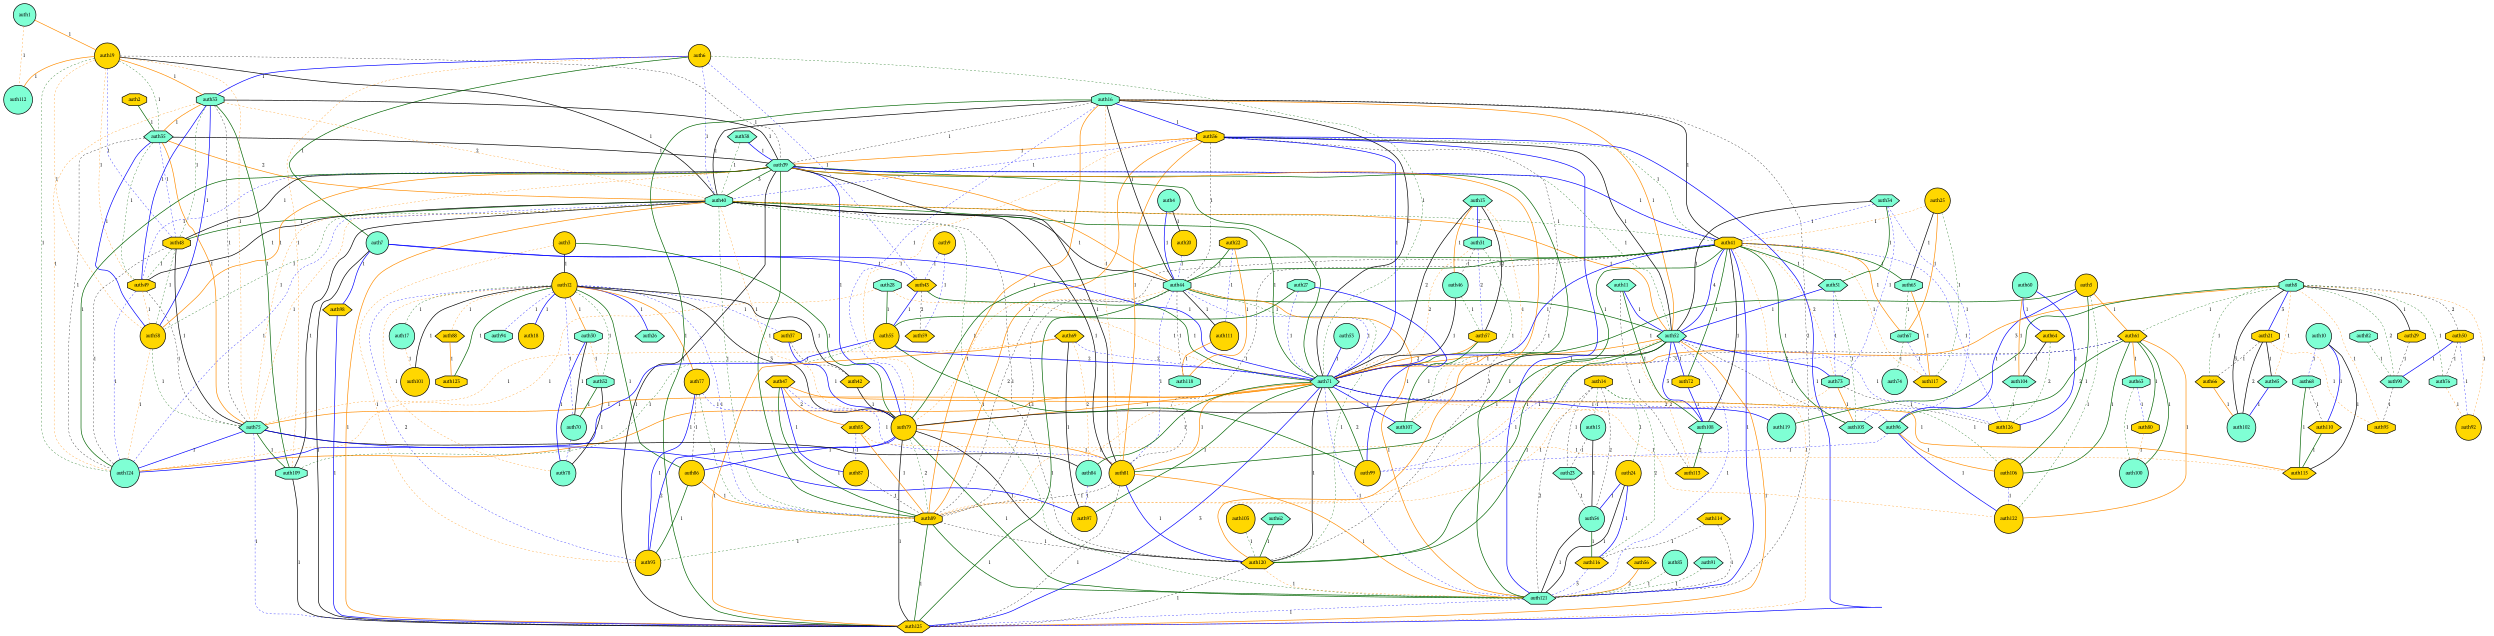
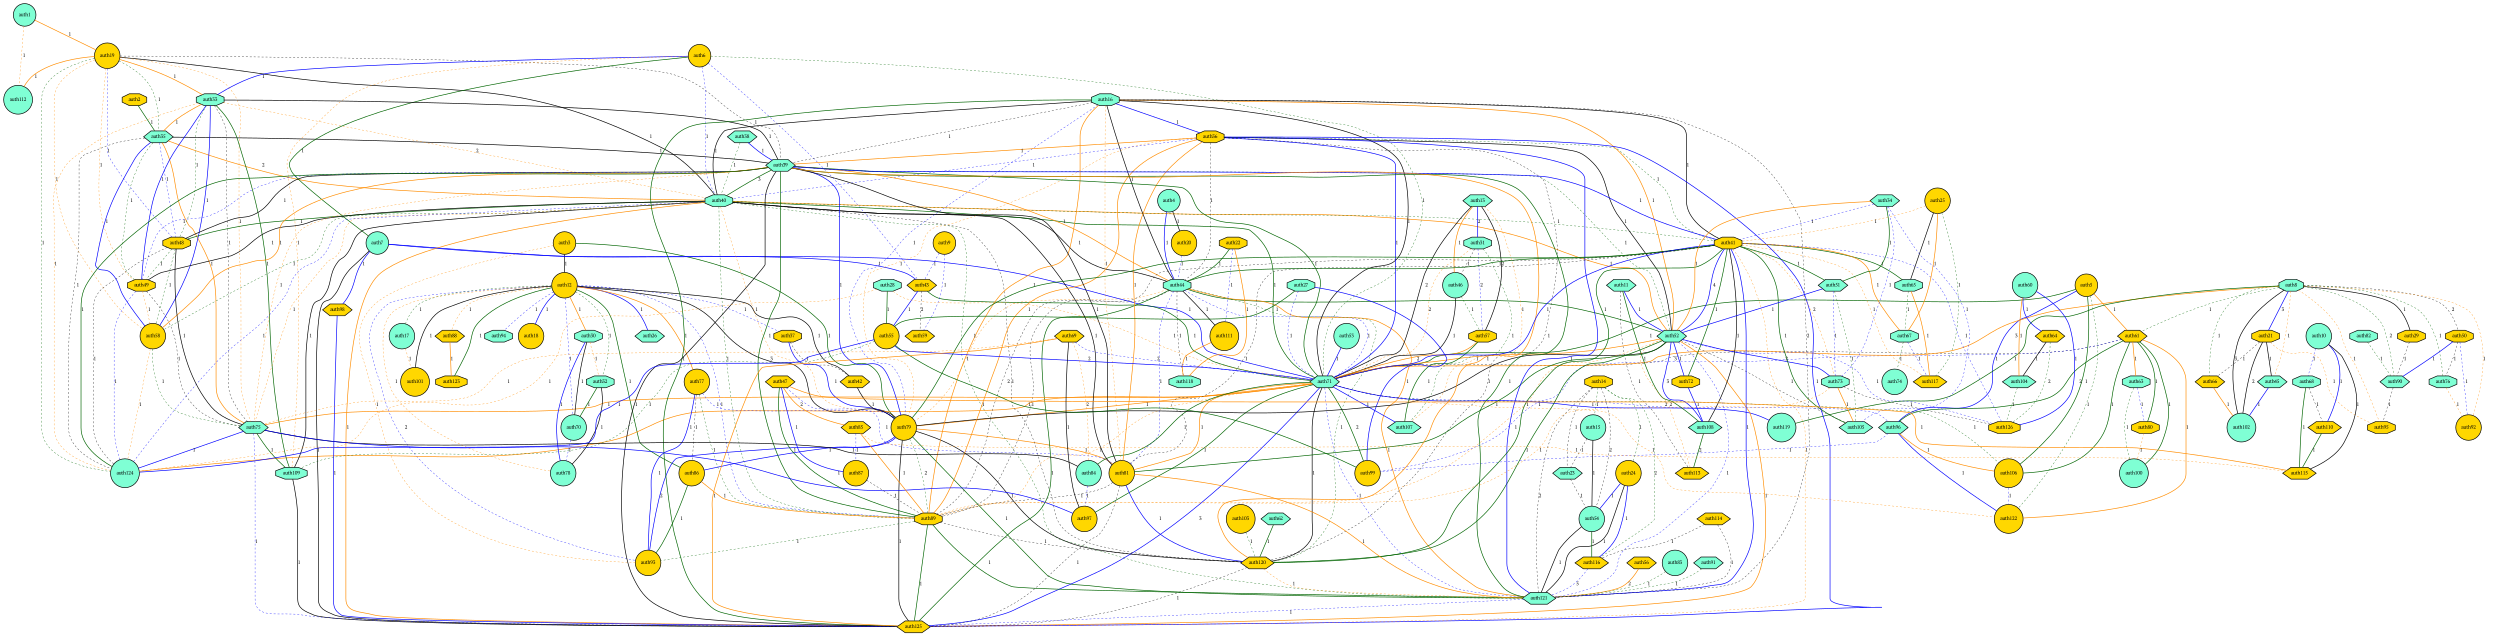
(1742, 217) -> (1742, 217)
